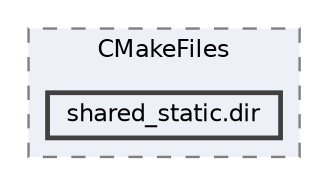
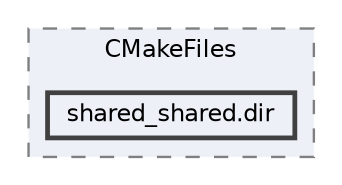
(164, 115) -> (171, 115)
